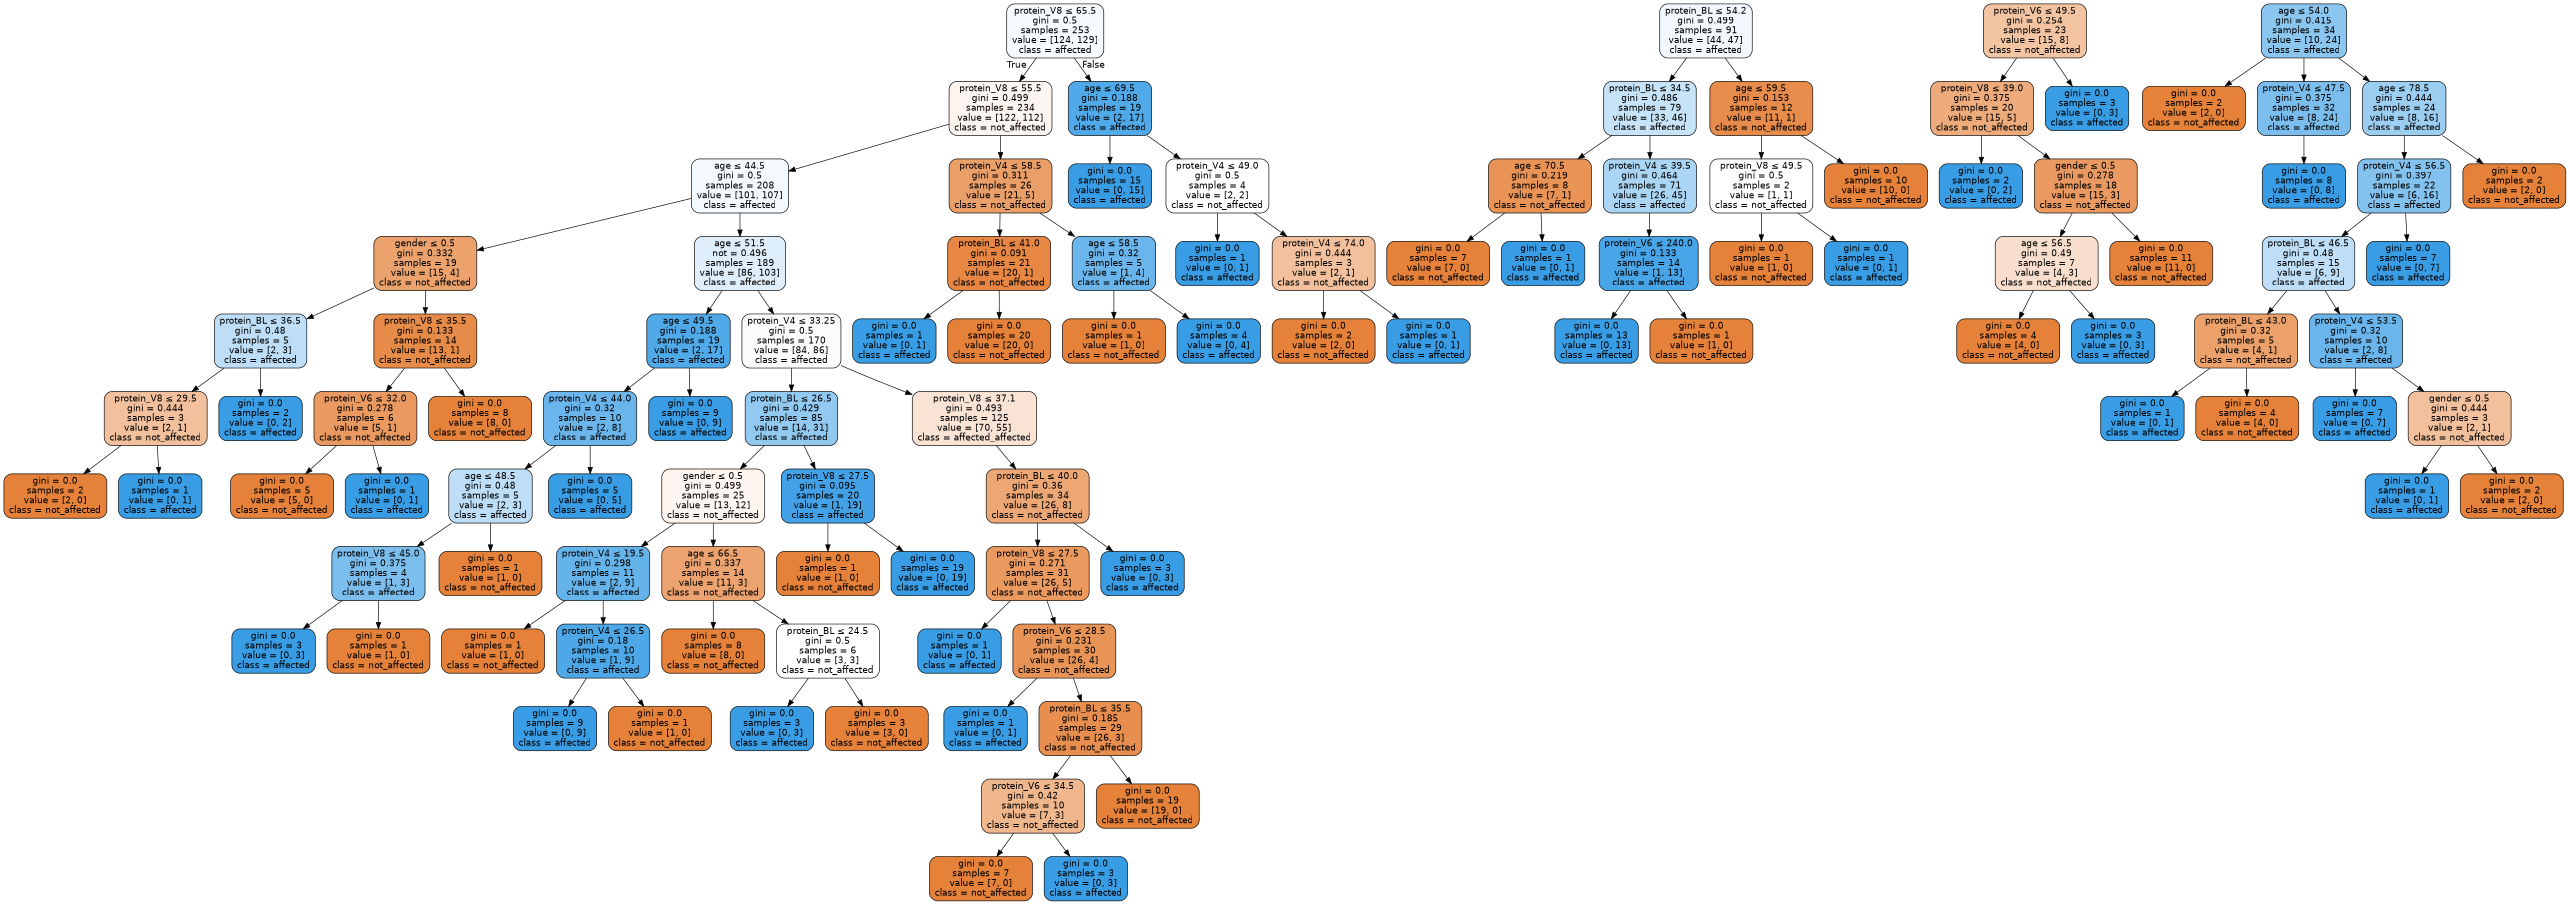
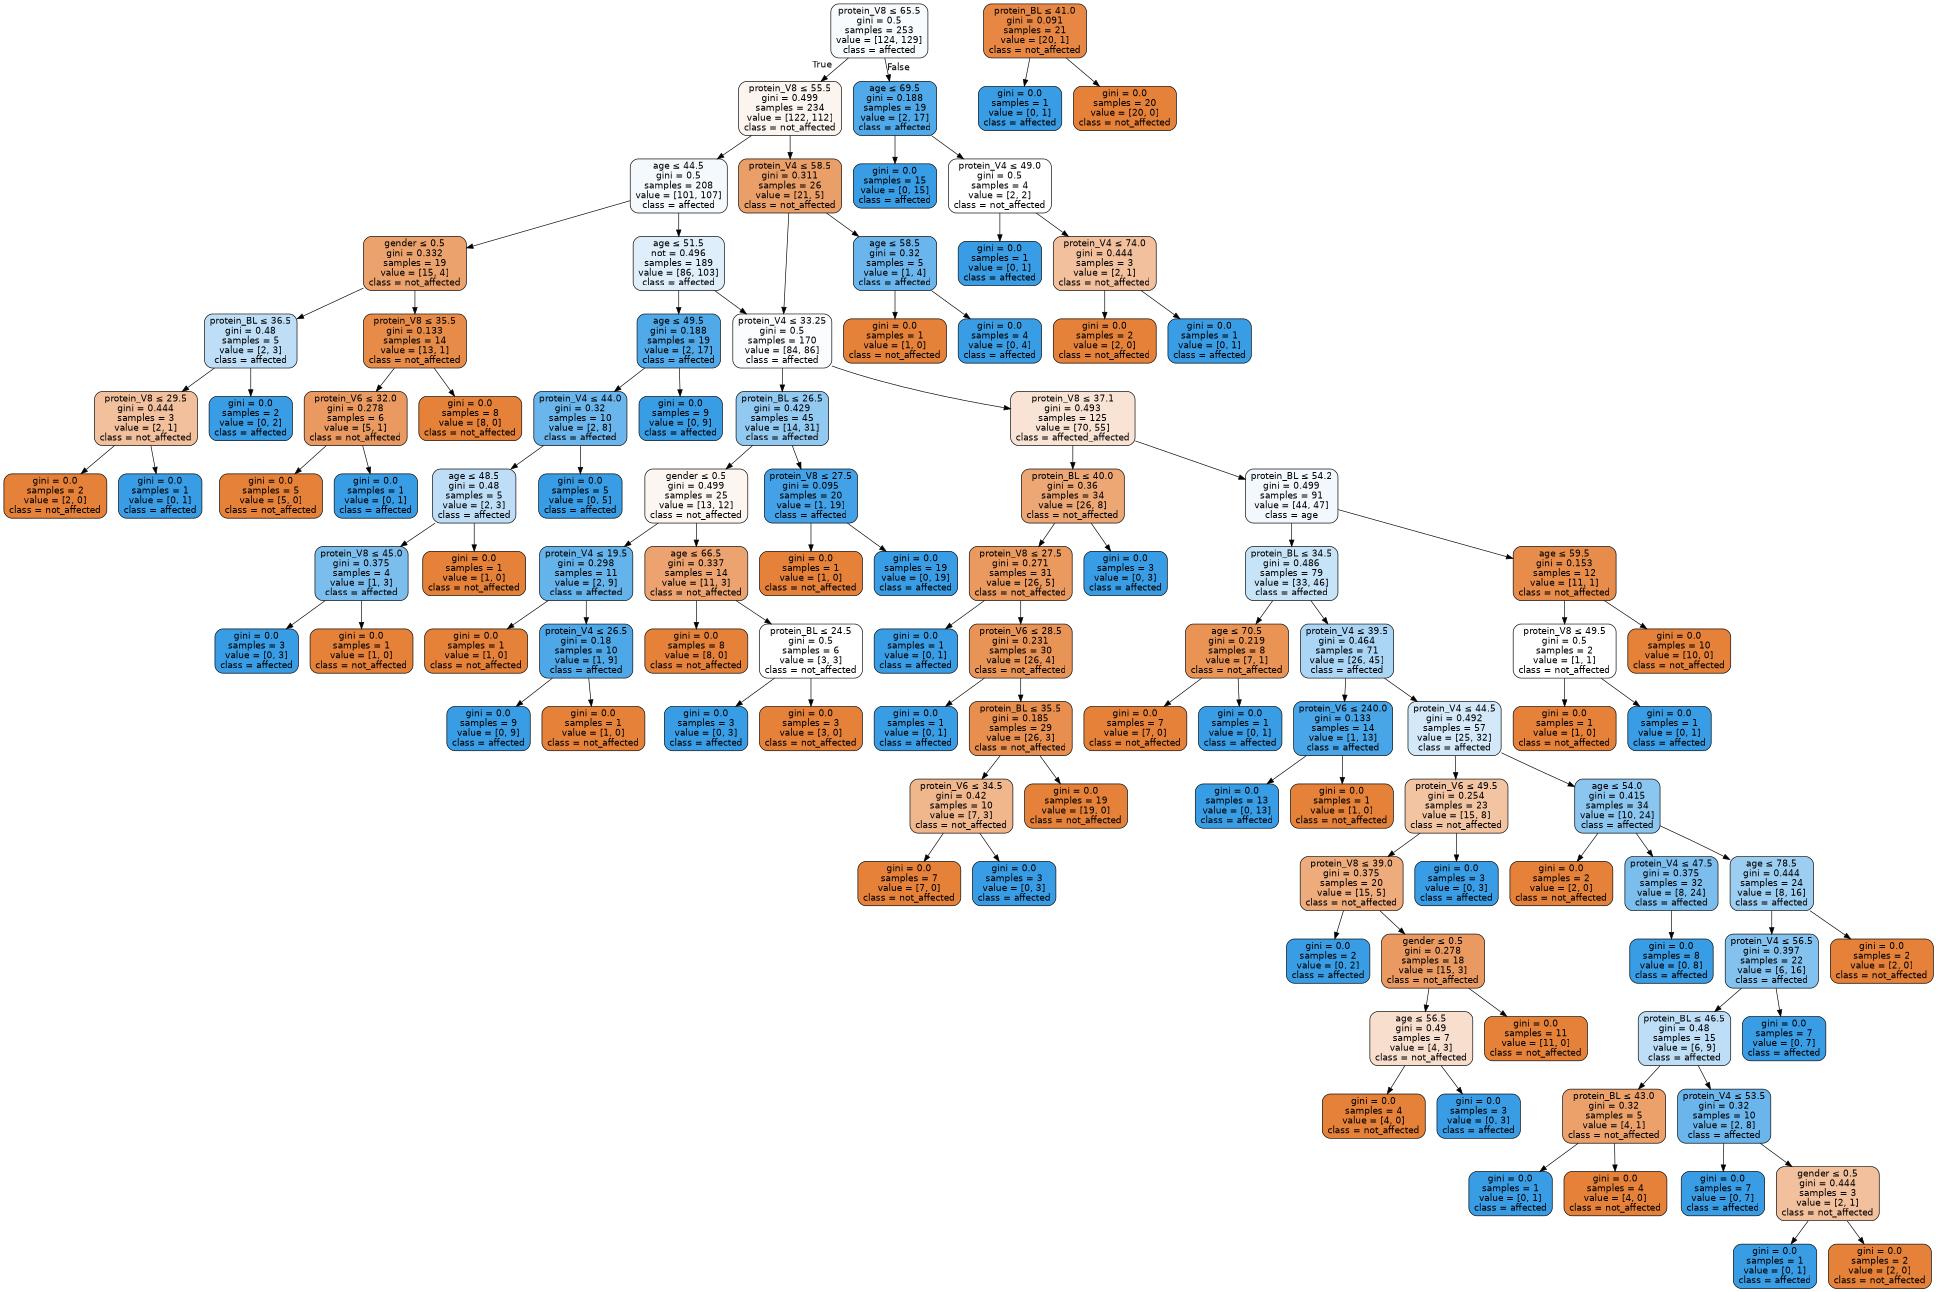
(1706, 50) -> (1292, 515)
(1000, 222) -> (786, 260)
(791, 418) -> (782, 418)
none -> (1187, 459)
none -> (1455, 729)
